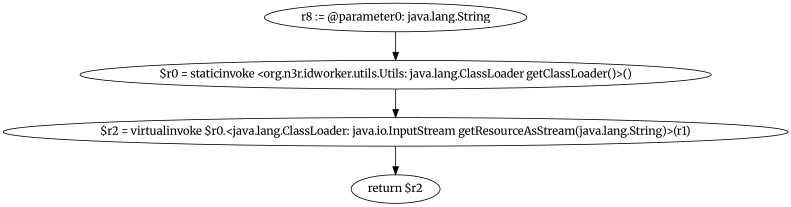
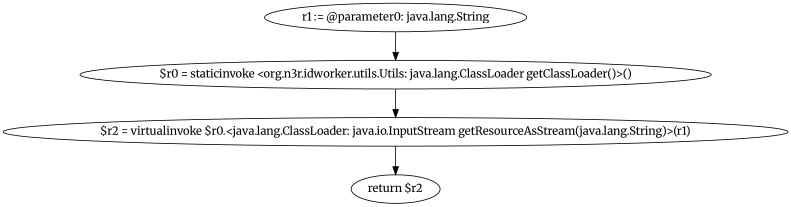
(396, 17) -> (396, 17)
